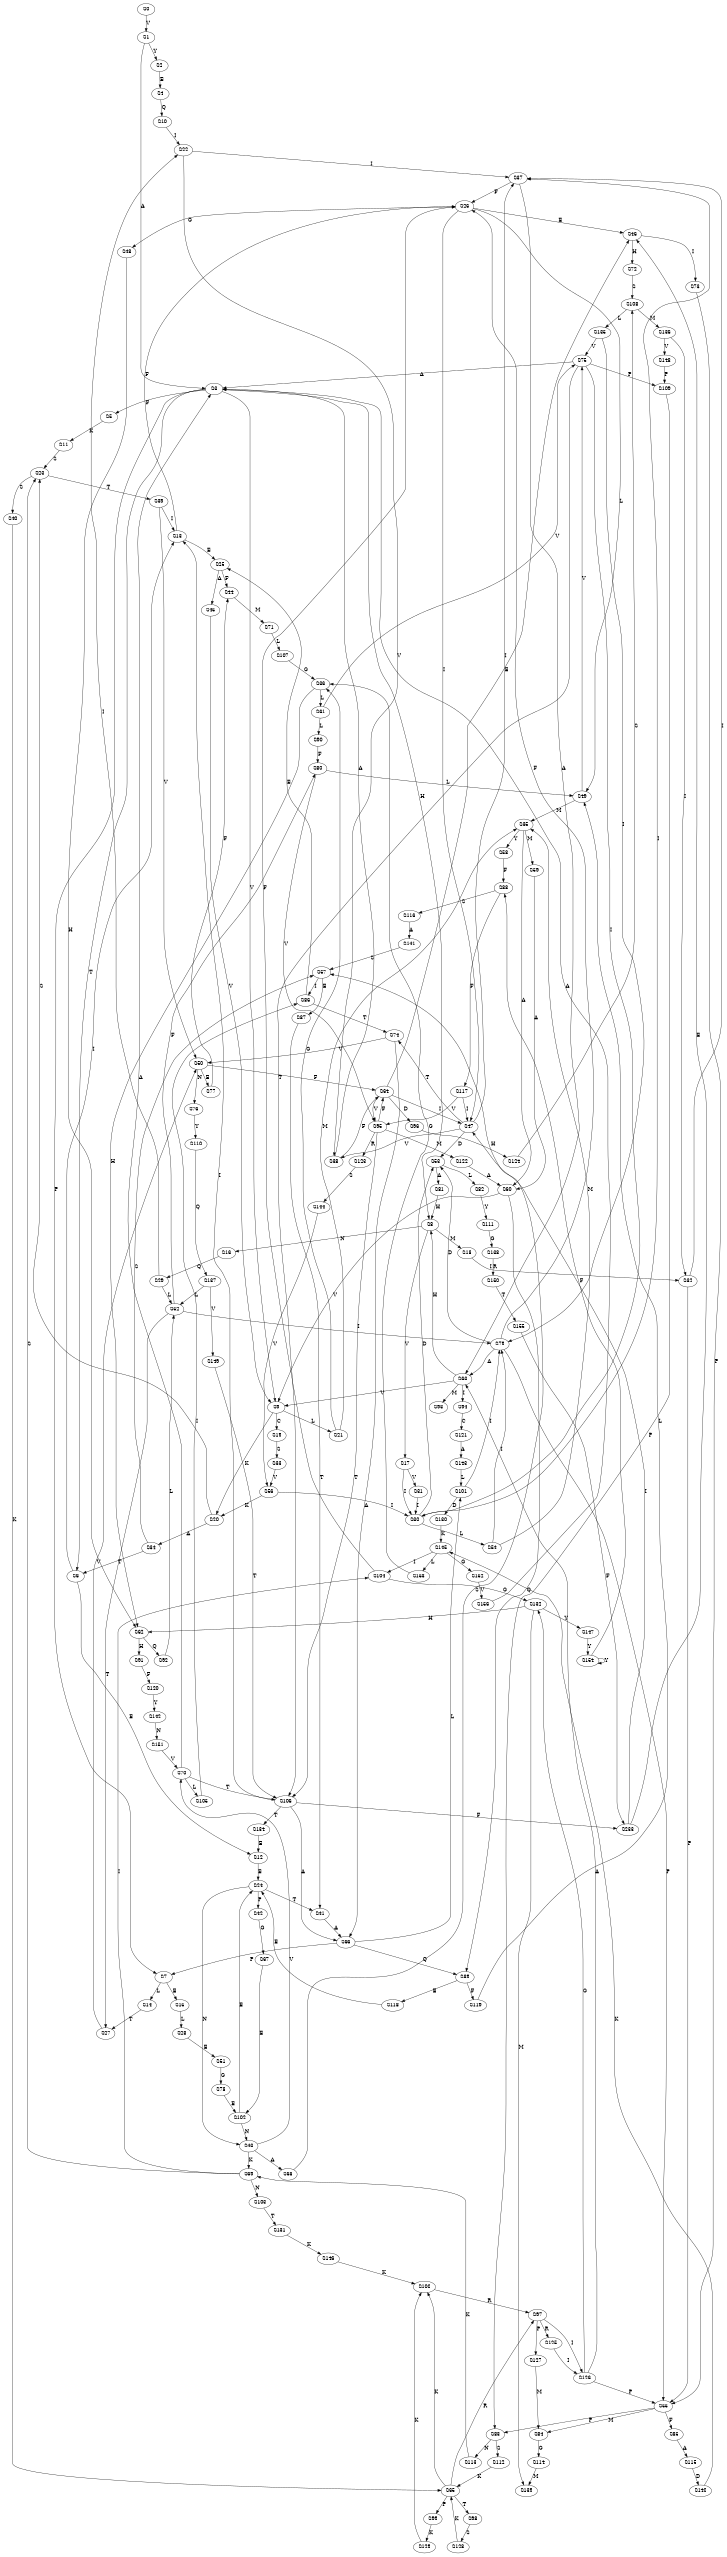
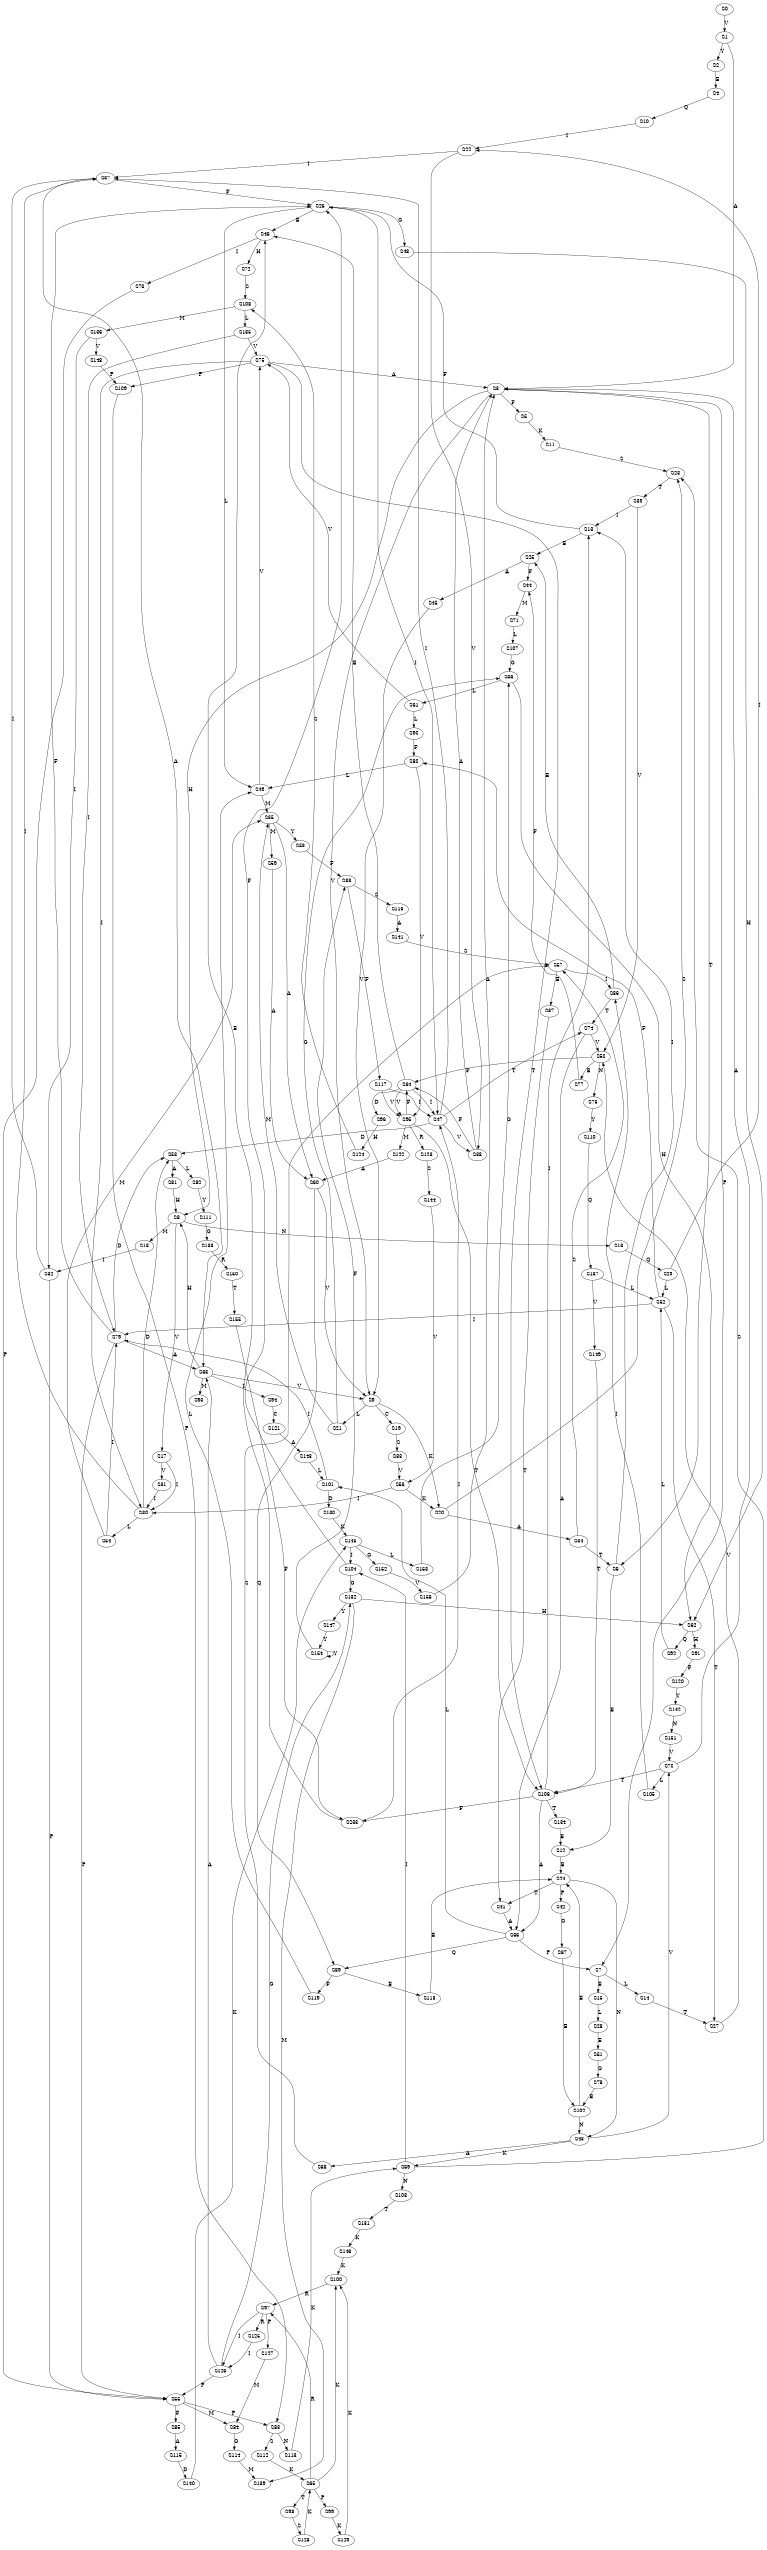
(13, 519) -> none
